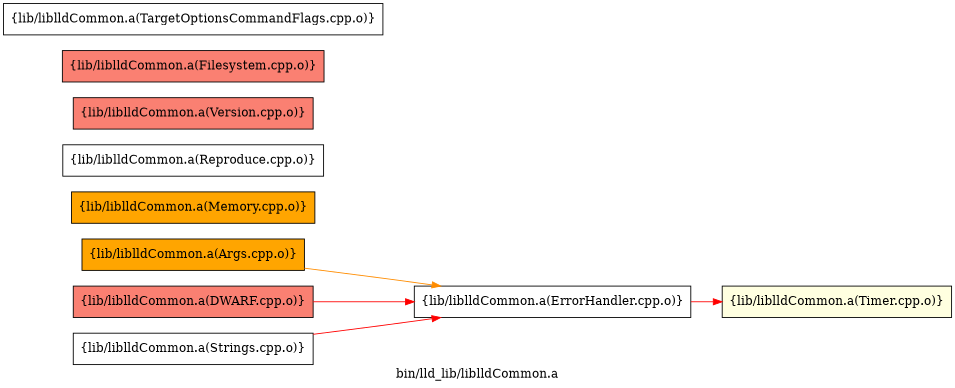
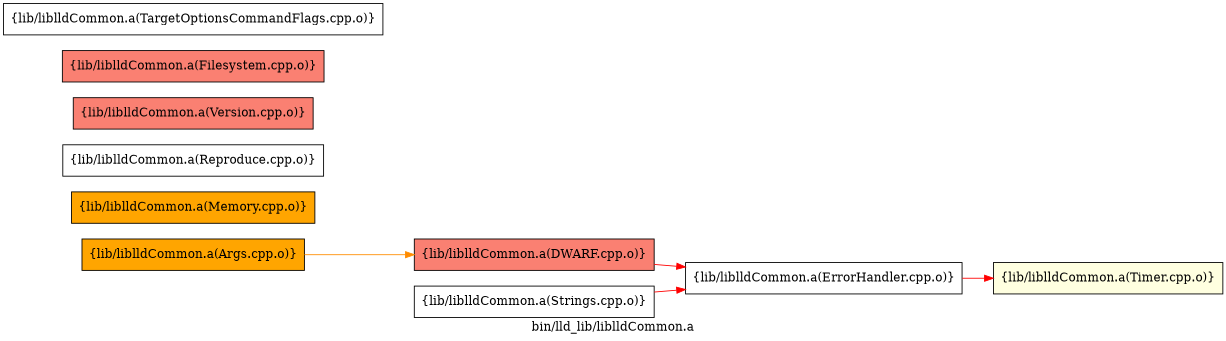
(368, 276) -> (355, 255)
